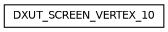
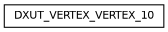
(84, 16) -> (84, 16)
